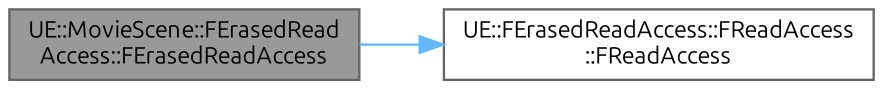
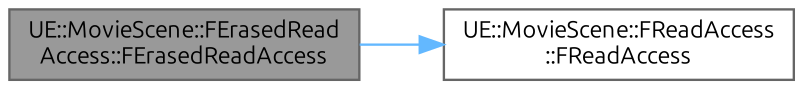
(659, 45) -> (619, 45)
